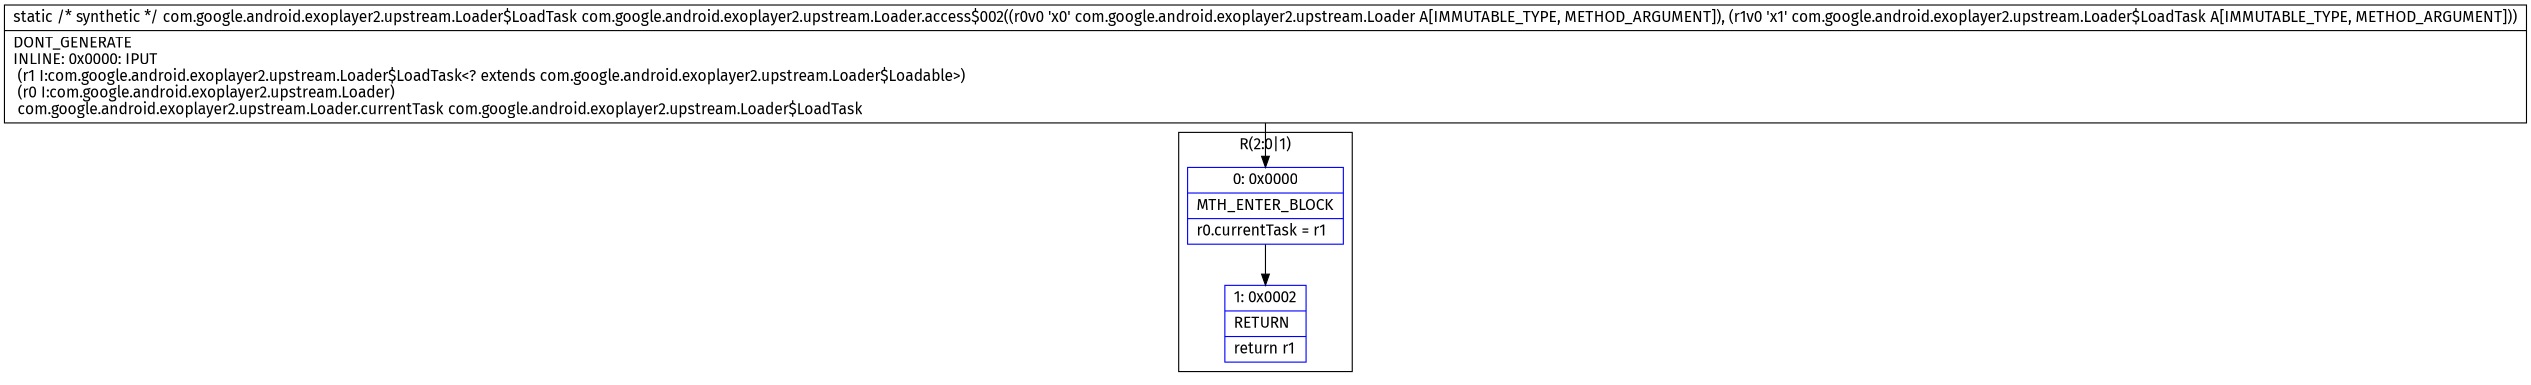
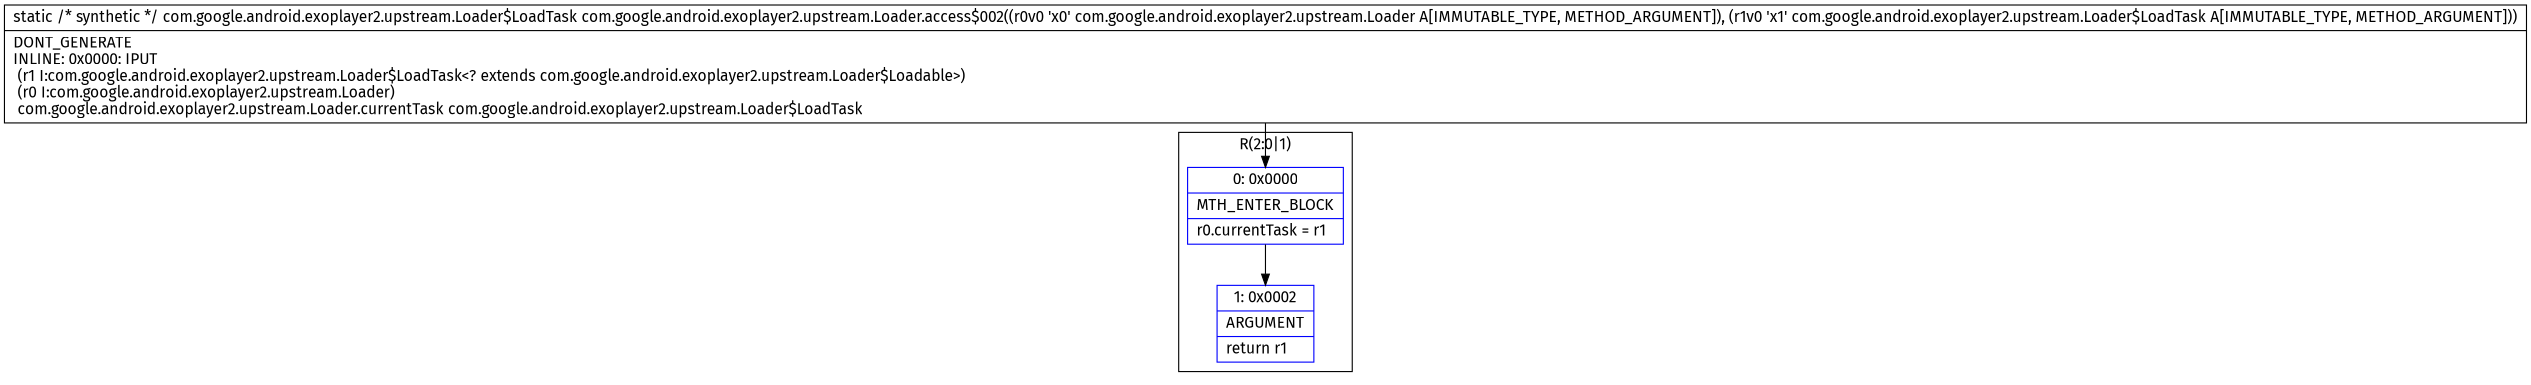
(1262, 323) -> (1265, 323)
